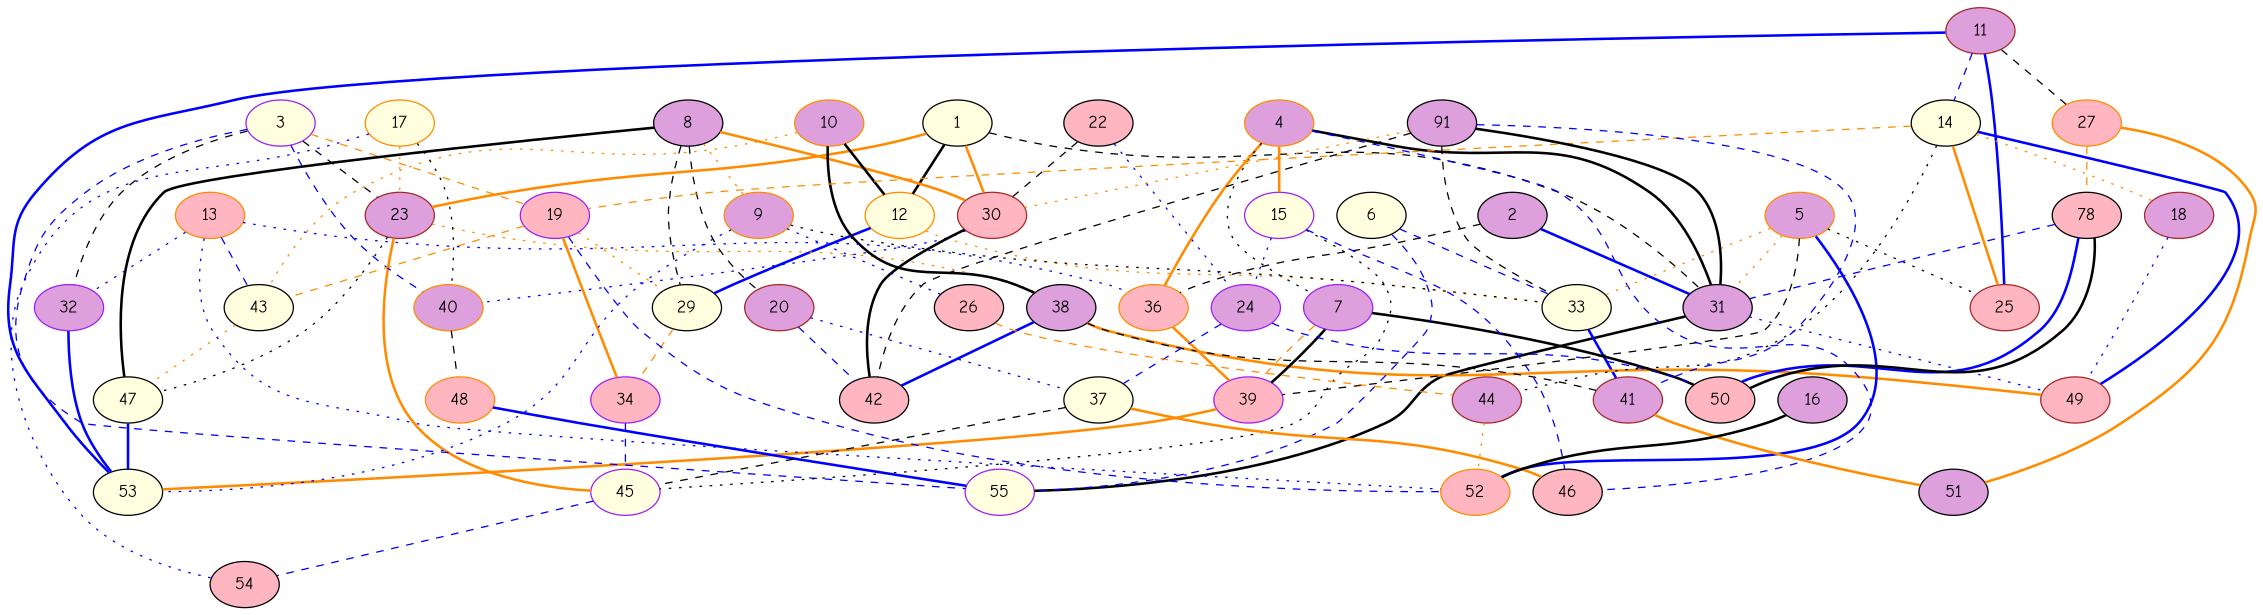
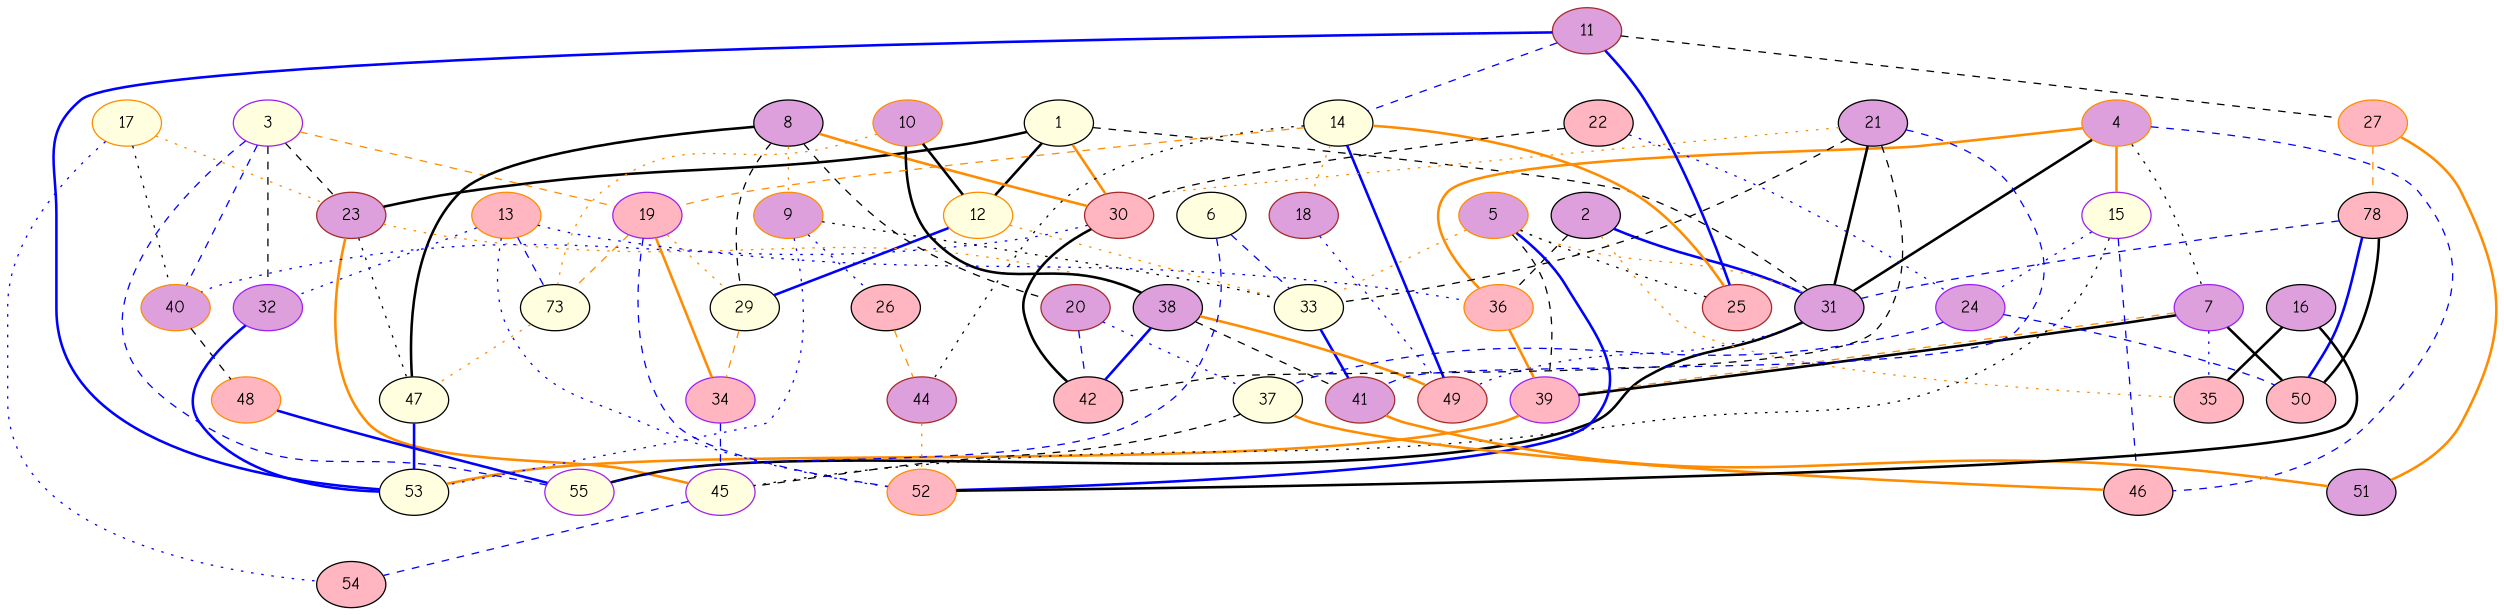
(1442, 123) -> (1873, 123)
(705, 170) -> (705, 170)
(259, 308) -> (555, 308)
none -> (2209, 400)
